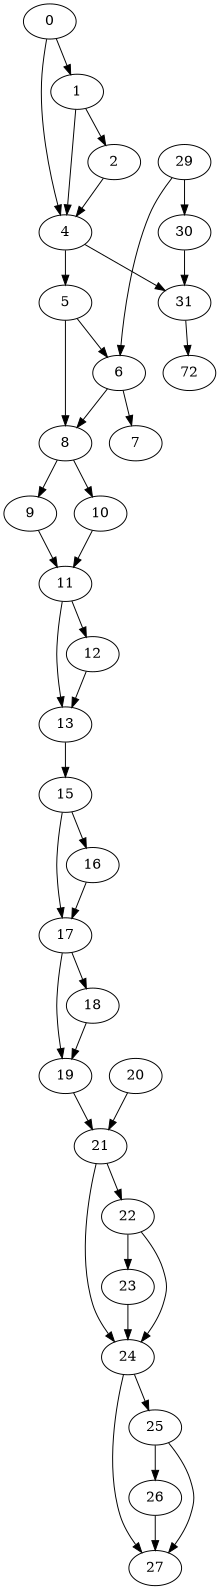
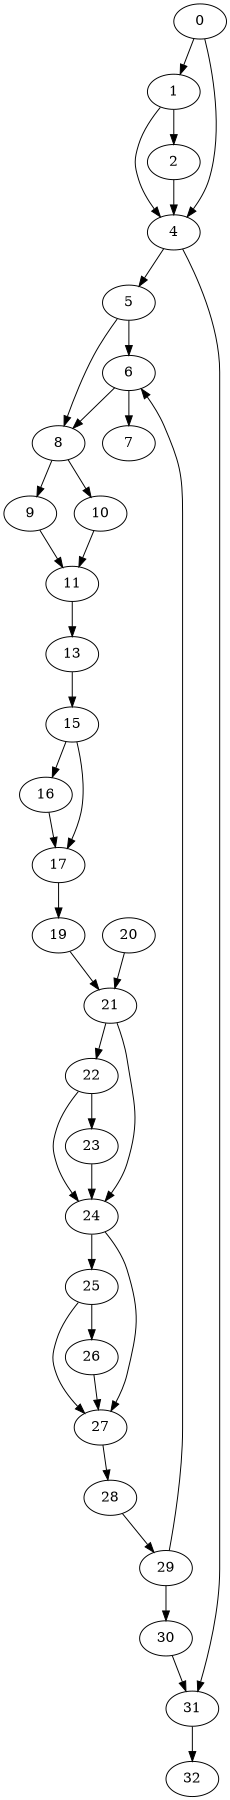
(189, 373) -> (192, 1779)
(93, 654) -> none
(93, 1006) -> none
none -> (110, 1498)
